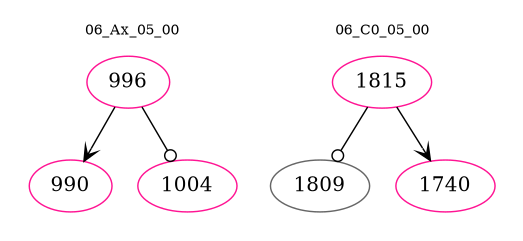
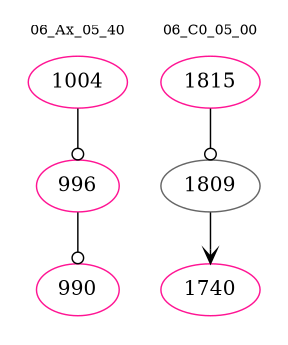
(133, 31) -> (78, 31)
(103, 128) -> (78, 232)
(410, 128) -> (210, 231)
(155, 129) -> (78, 128)
